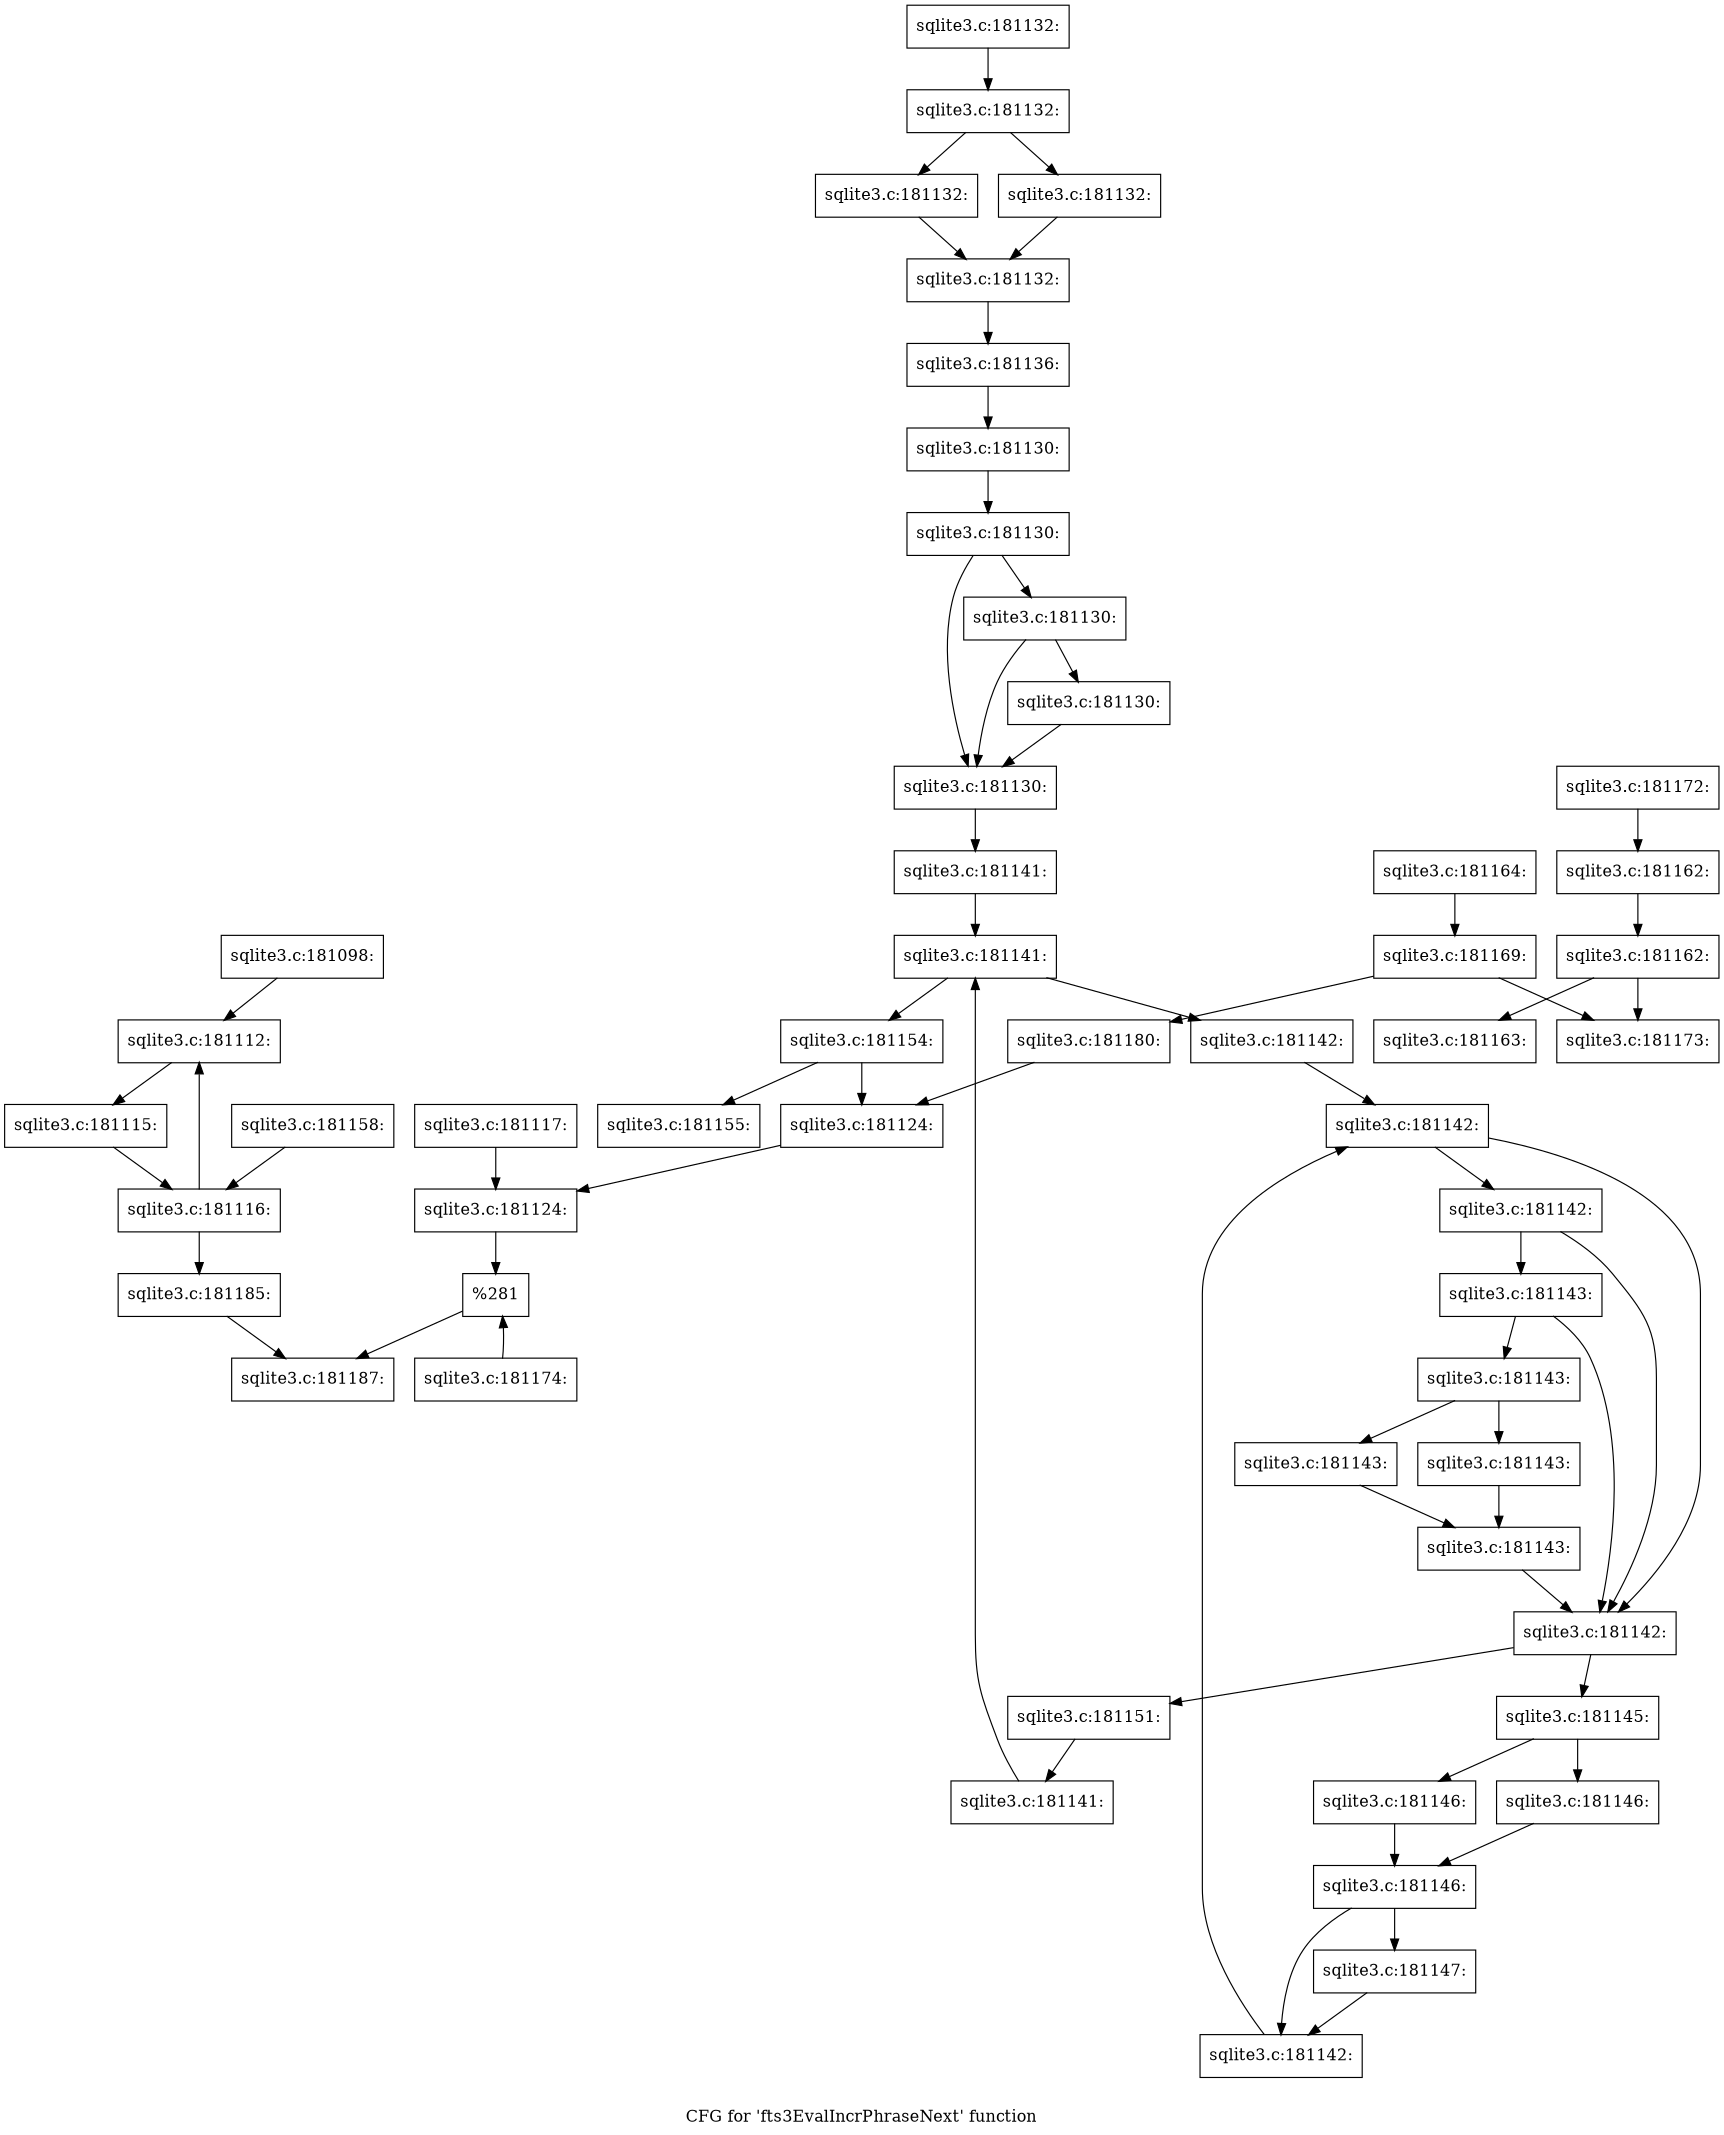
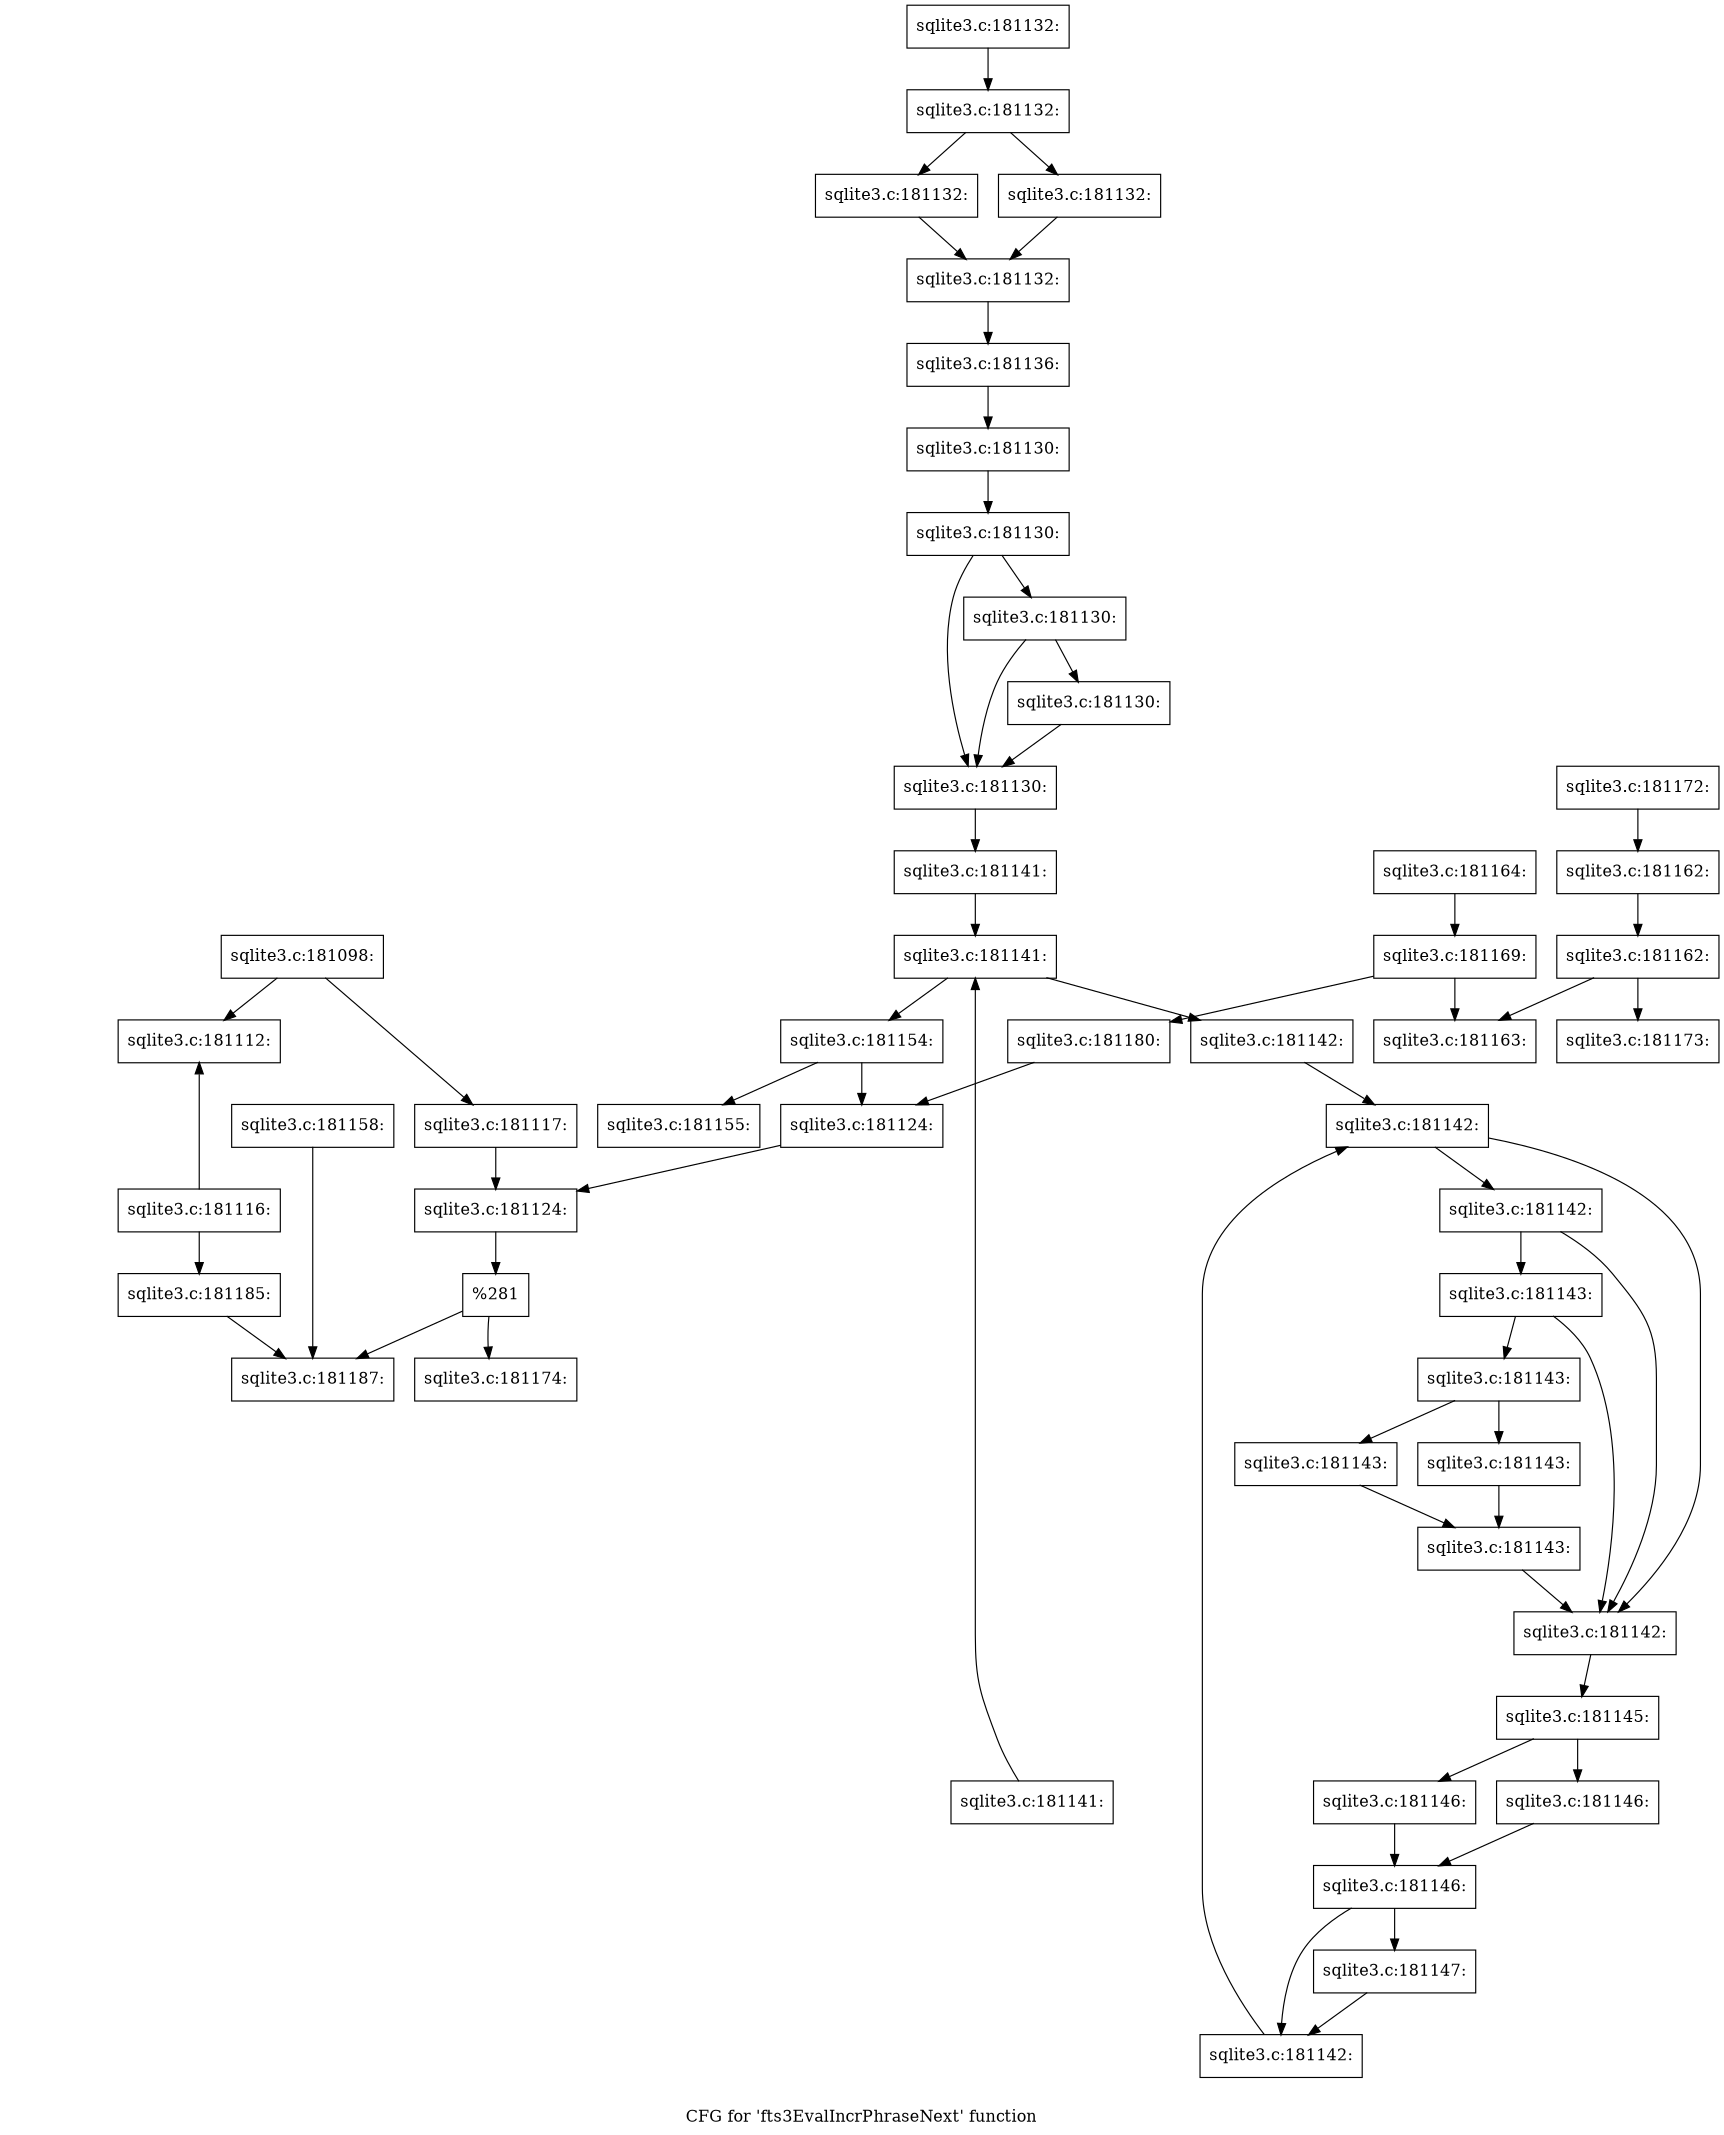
(1537, 995) -> (1455, 993)
none -> (395, 1038)
(86, 1126) -> none
(261, 1165) -> (313, 1247)
(504, 1343) -> (488, 1332)
(1089, 1718) -> none
